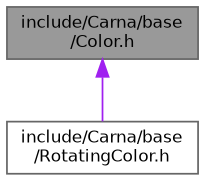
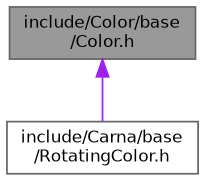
(103, 33) -> (103, 33)
